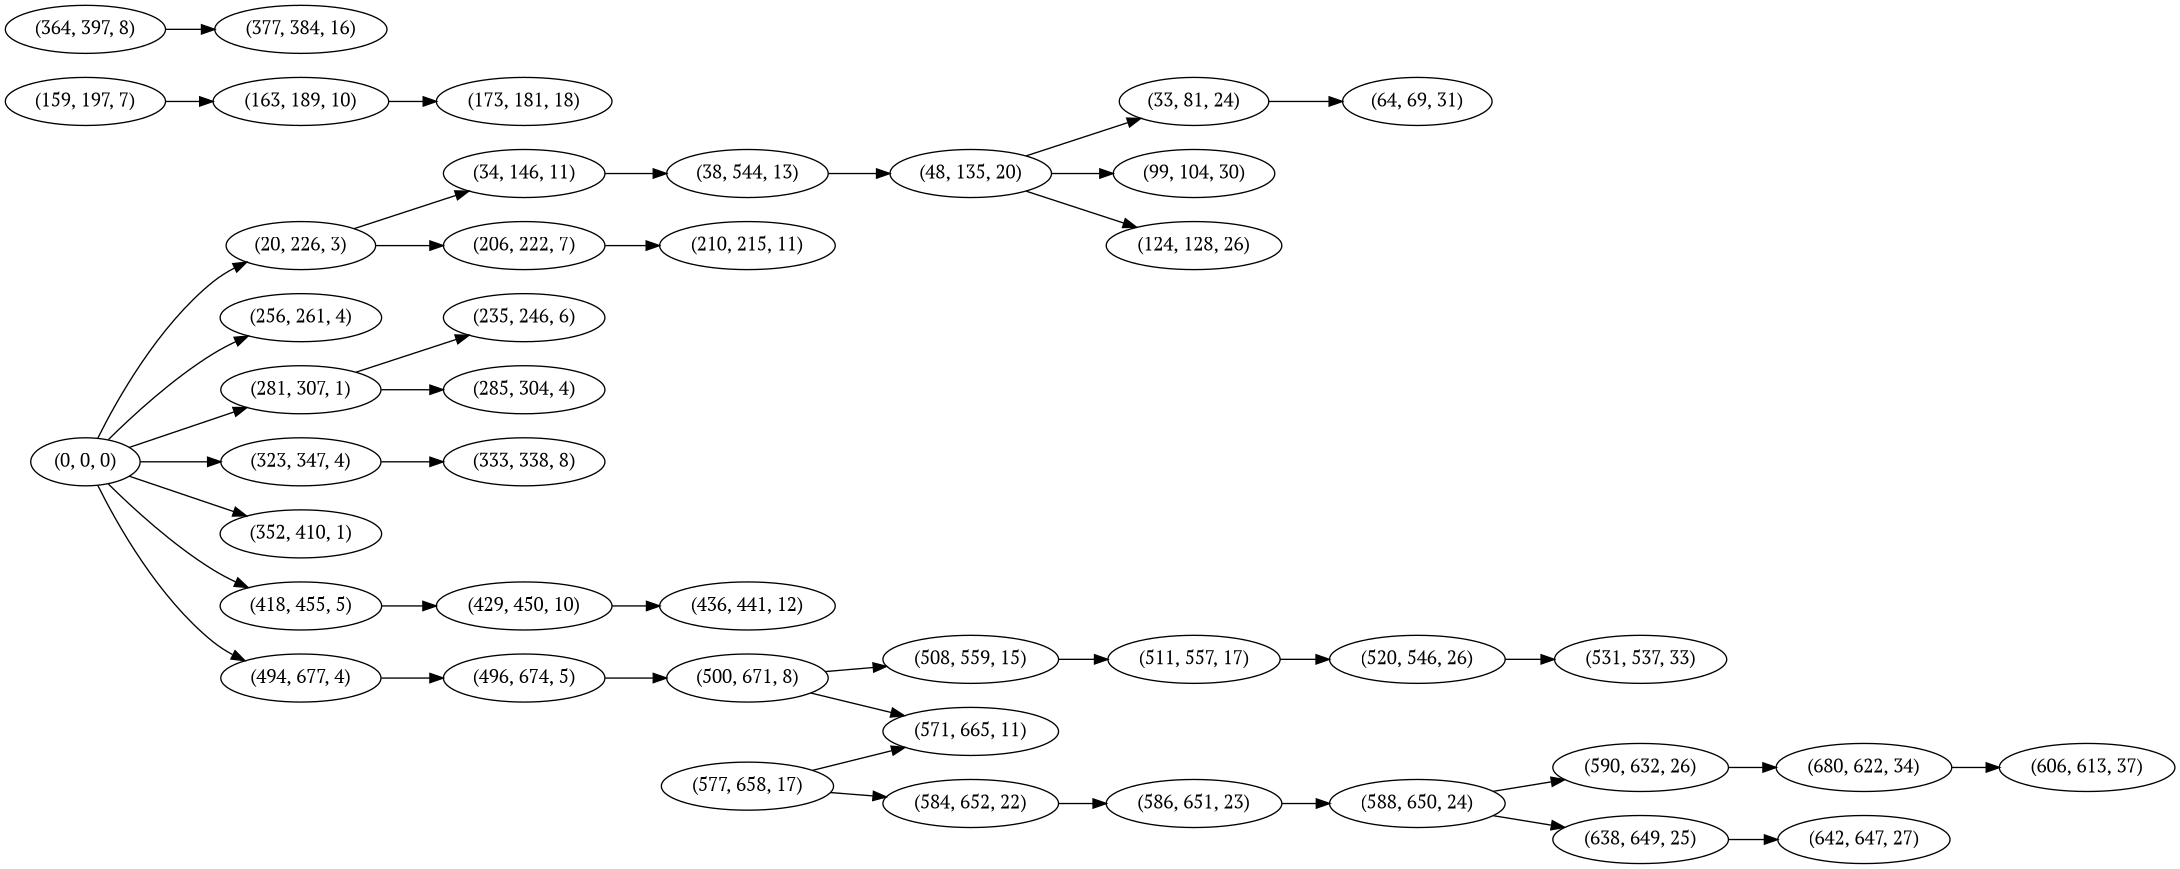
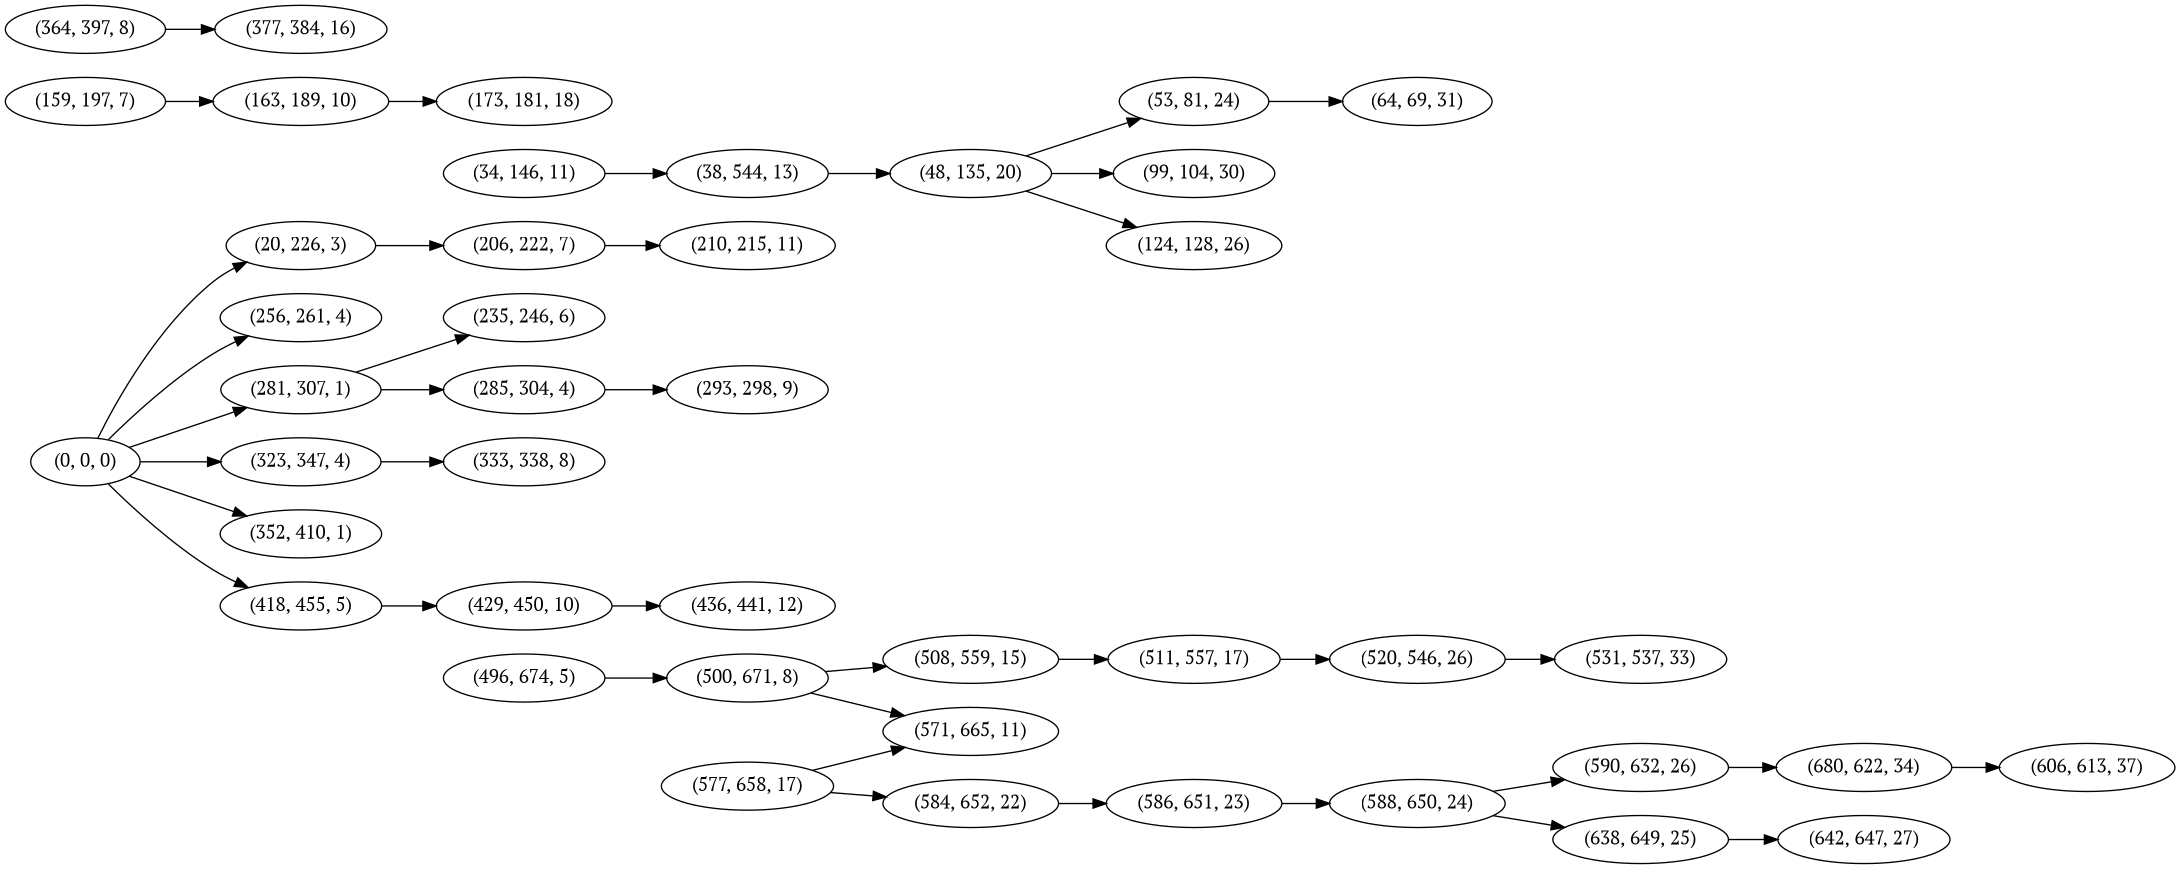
(1194, 101) -> (1194, 101)
(405, 212) -> none
none -> (747, 390)
(301, 678) -> none
